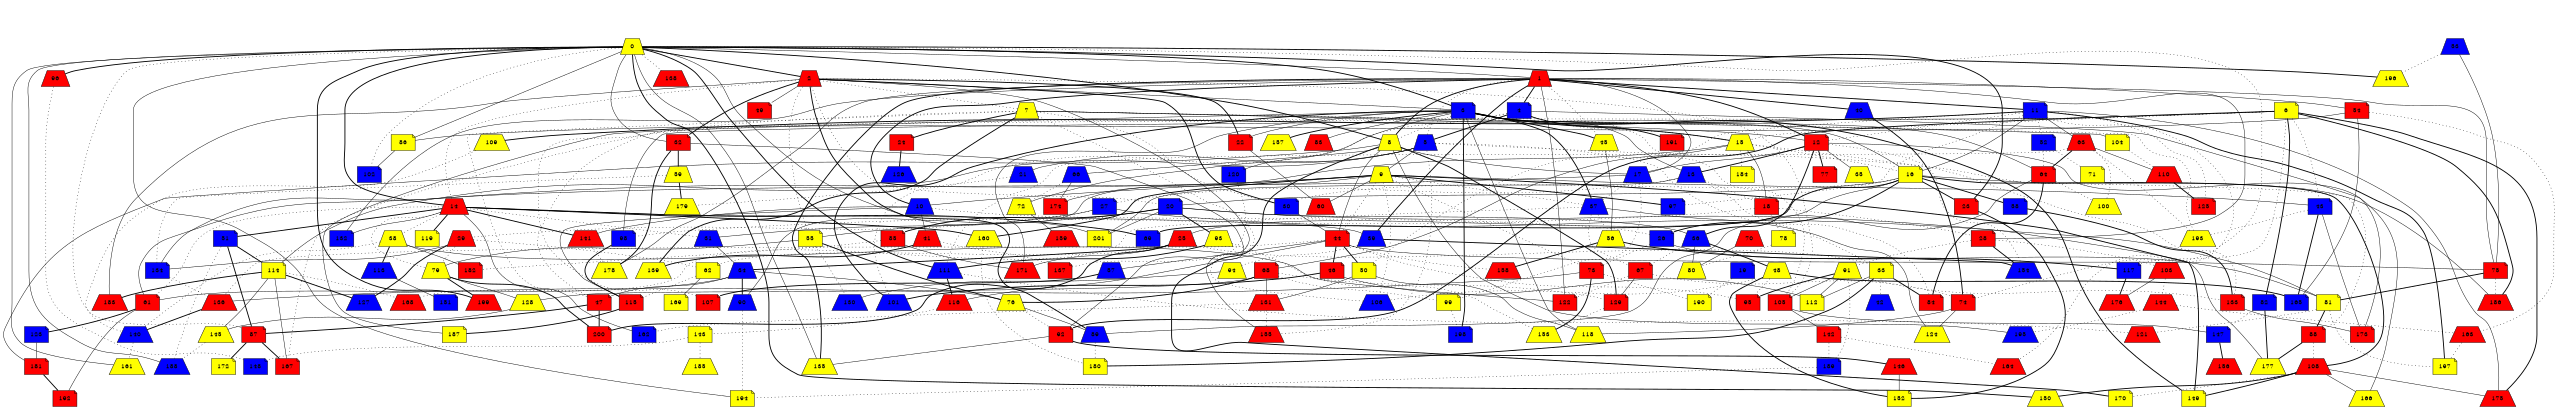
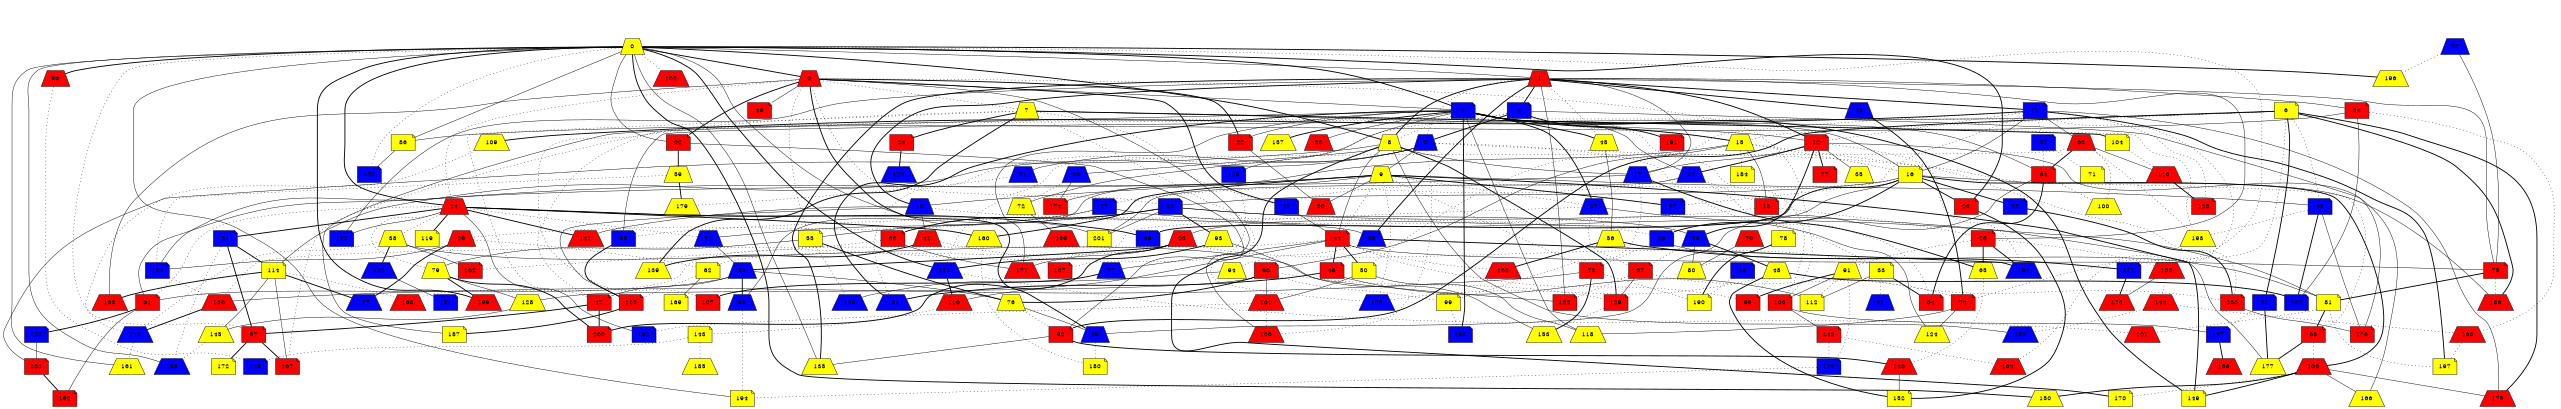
(1571, 122) -> (1571, 122)
none -> (1725, 264)
(609, 271) -> none
none -> (1983, 271)
(1383, 286) -> (1383, 286)
(1830, 287) -> (1830, 287)
(1498, 351) -> none
